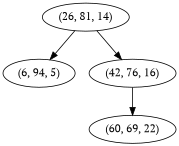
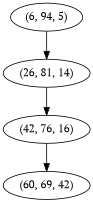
(65, 42) -> (47, 41)
(133, 129) -> (47, 185)
